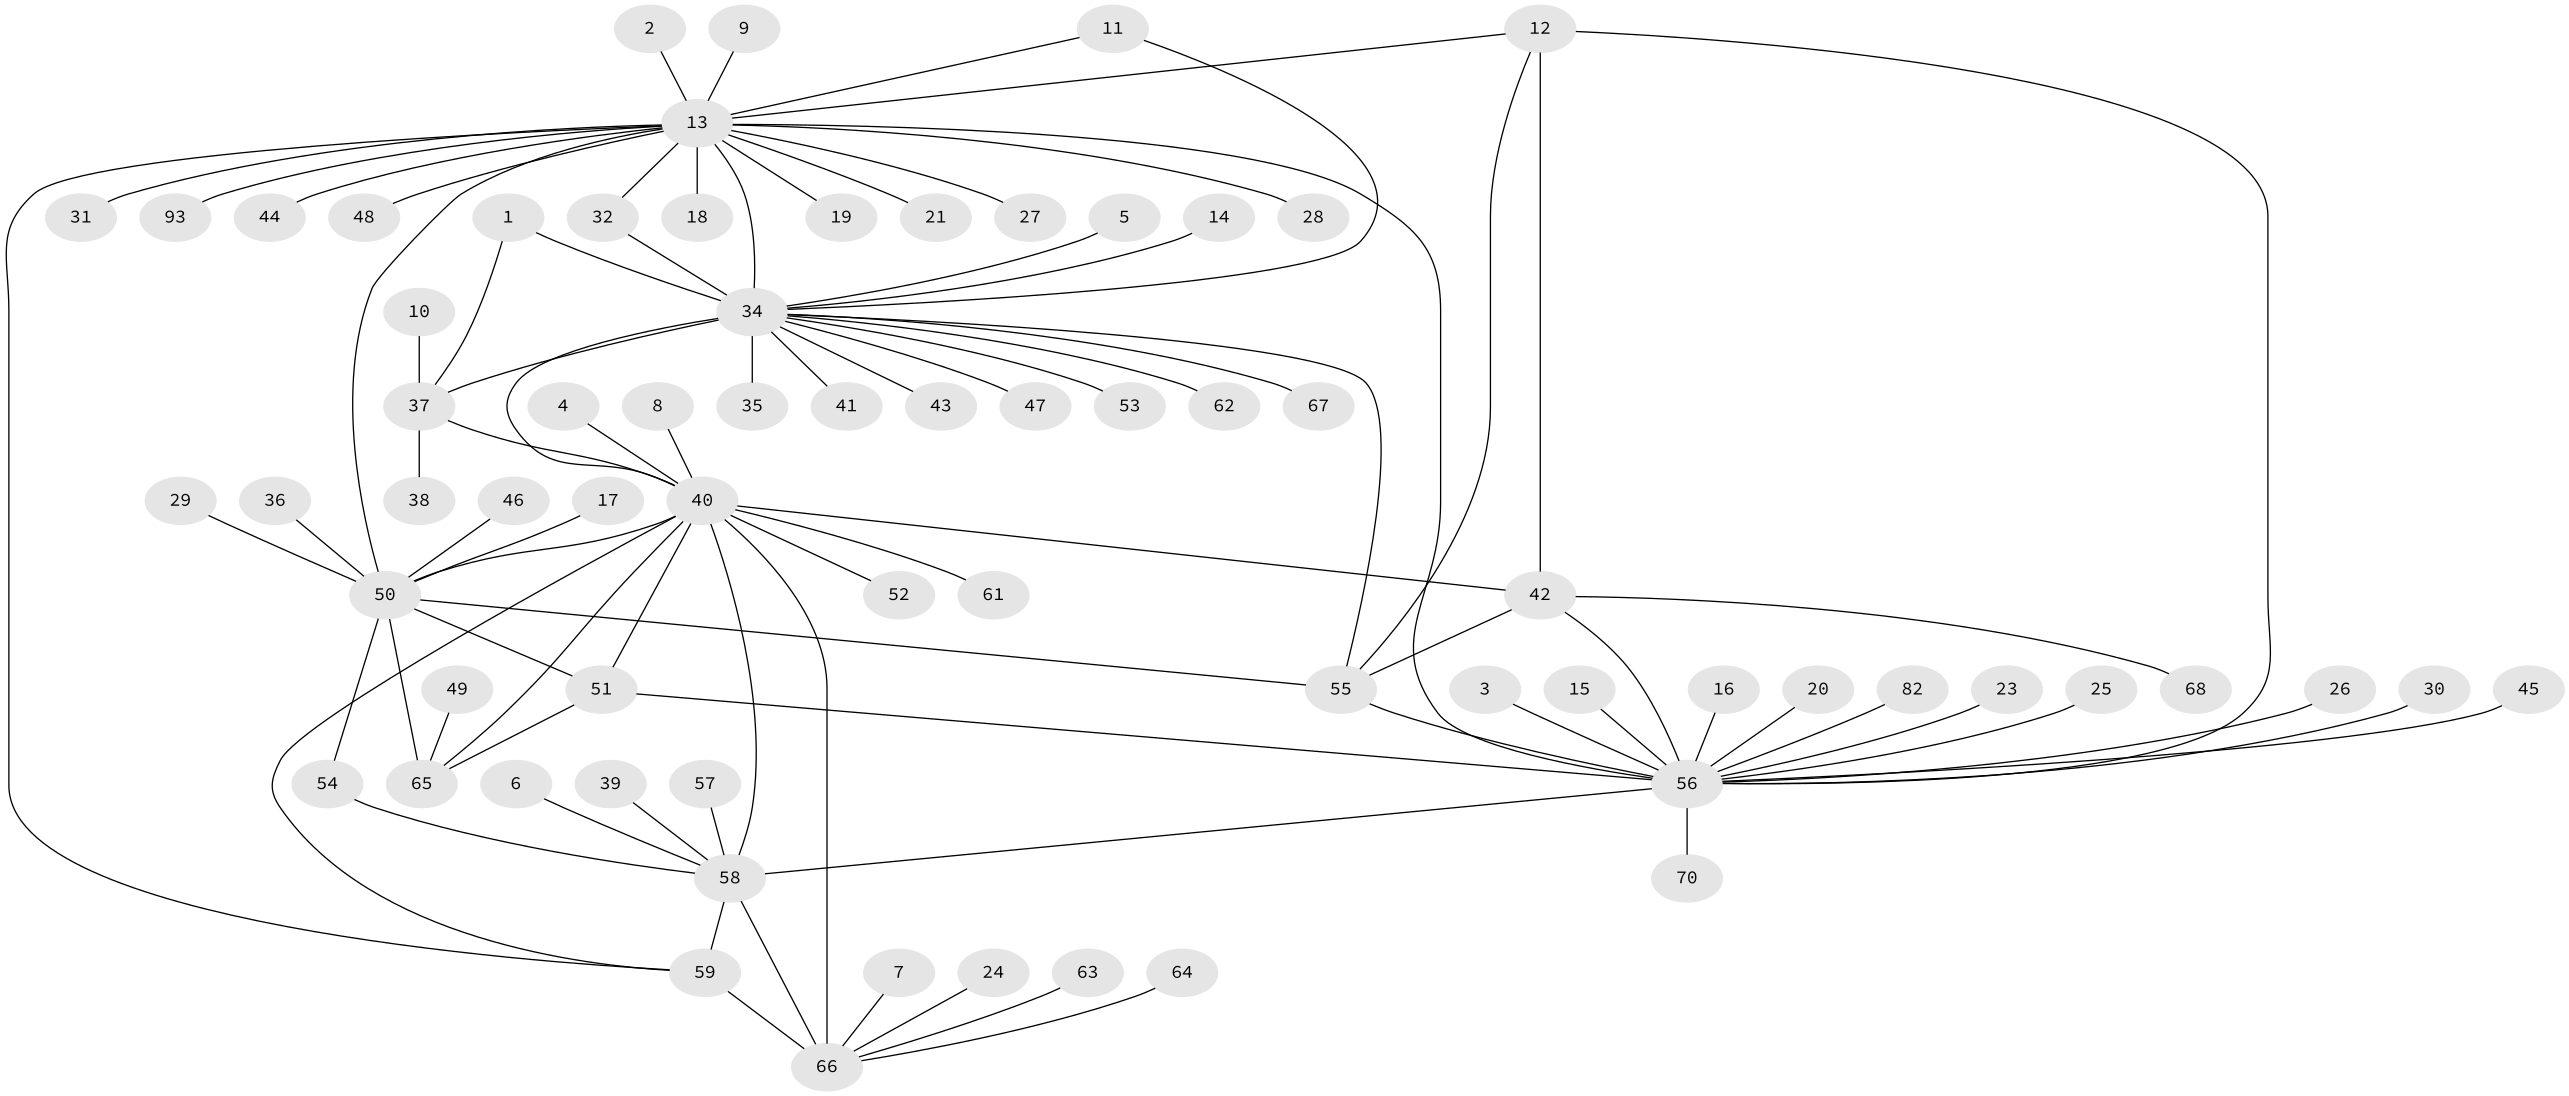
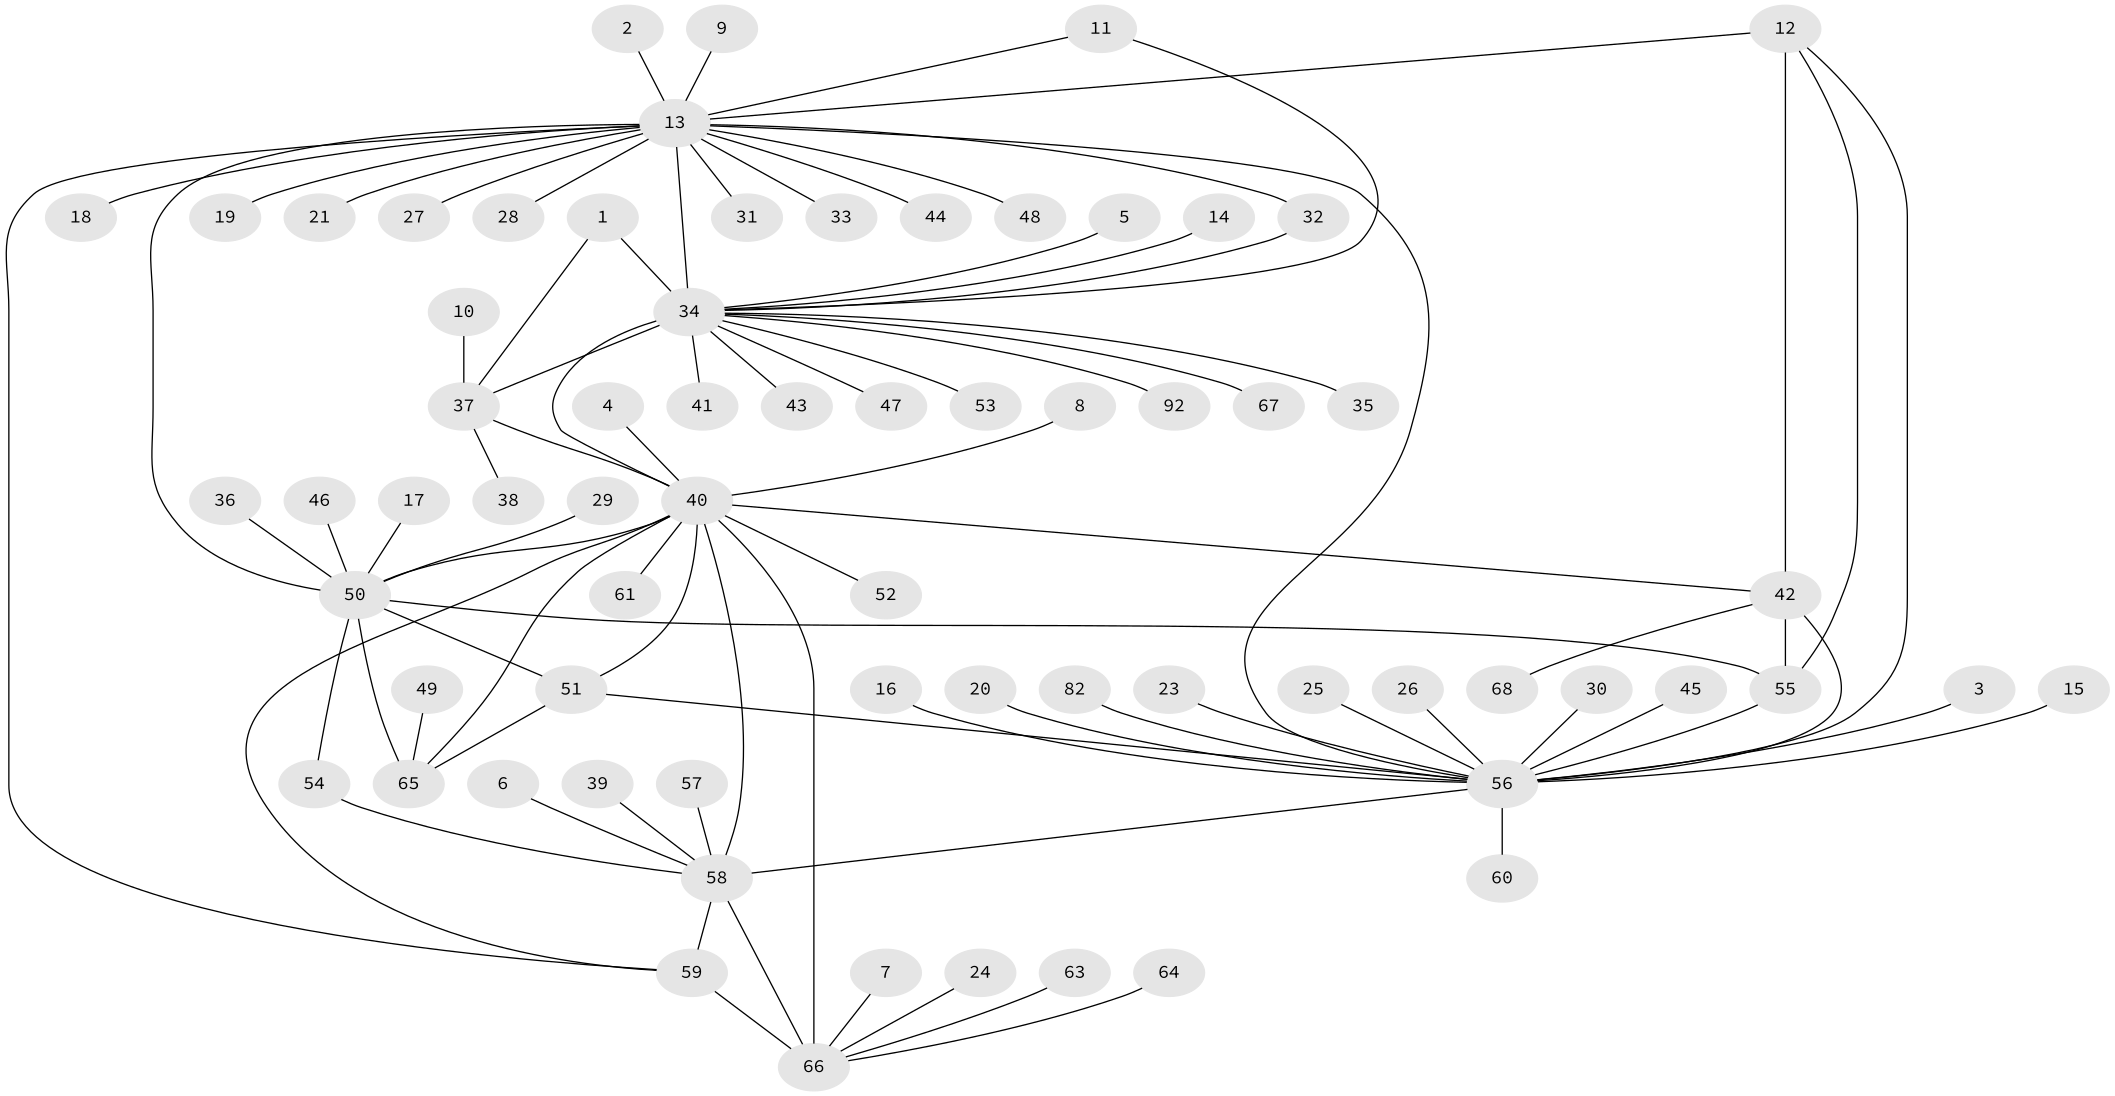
(175, 218) -> (841, 218)
(1224, 347) -> none
(1224, 406) -> (1174, 406)
(1687, 878) -> (1502, 878)
